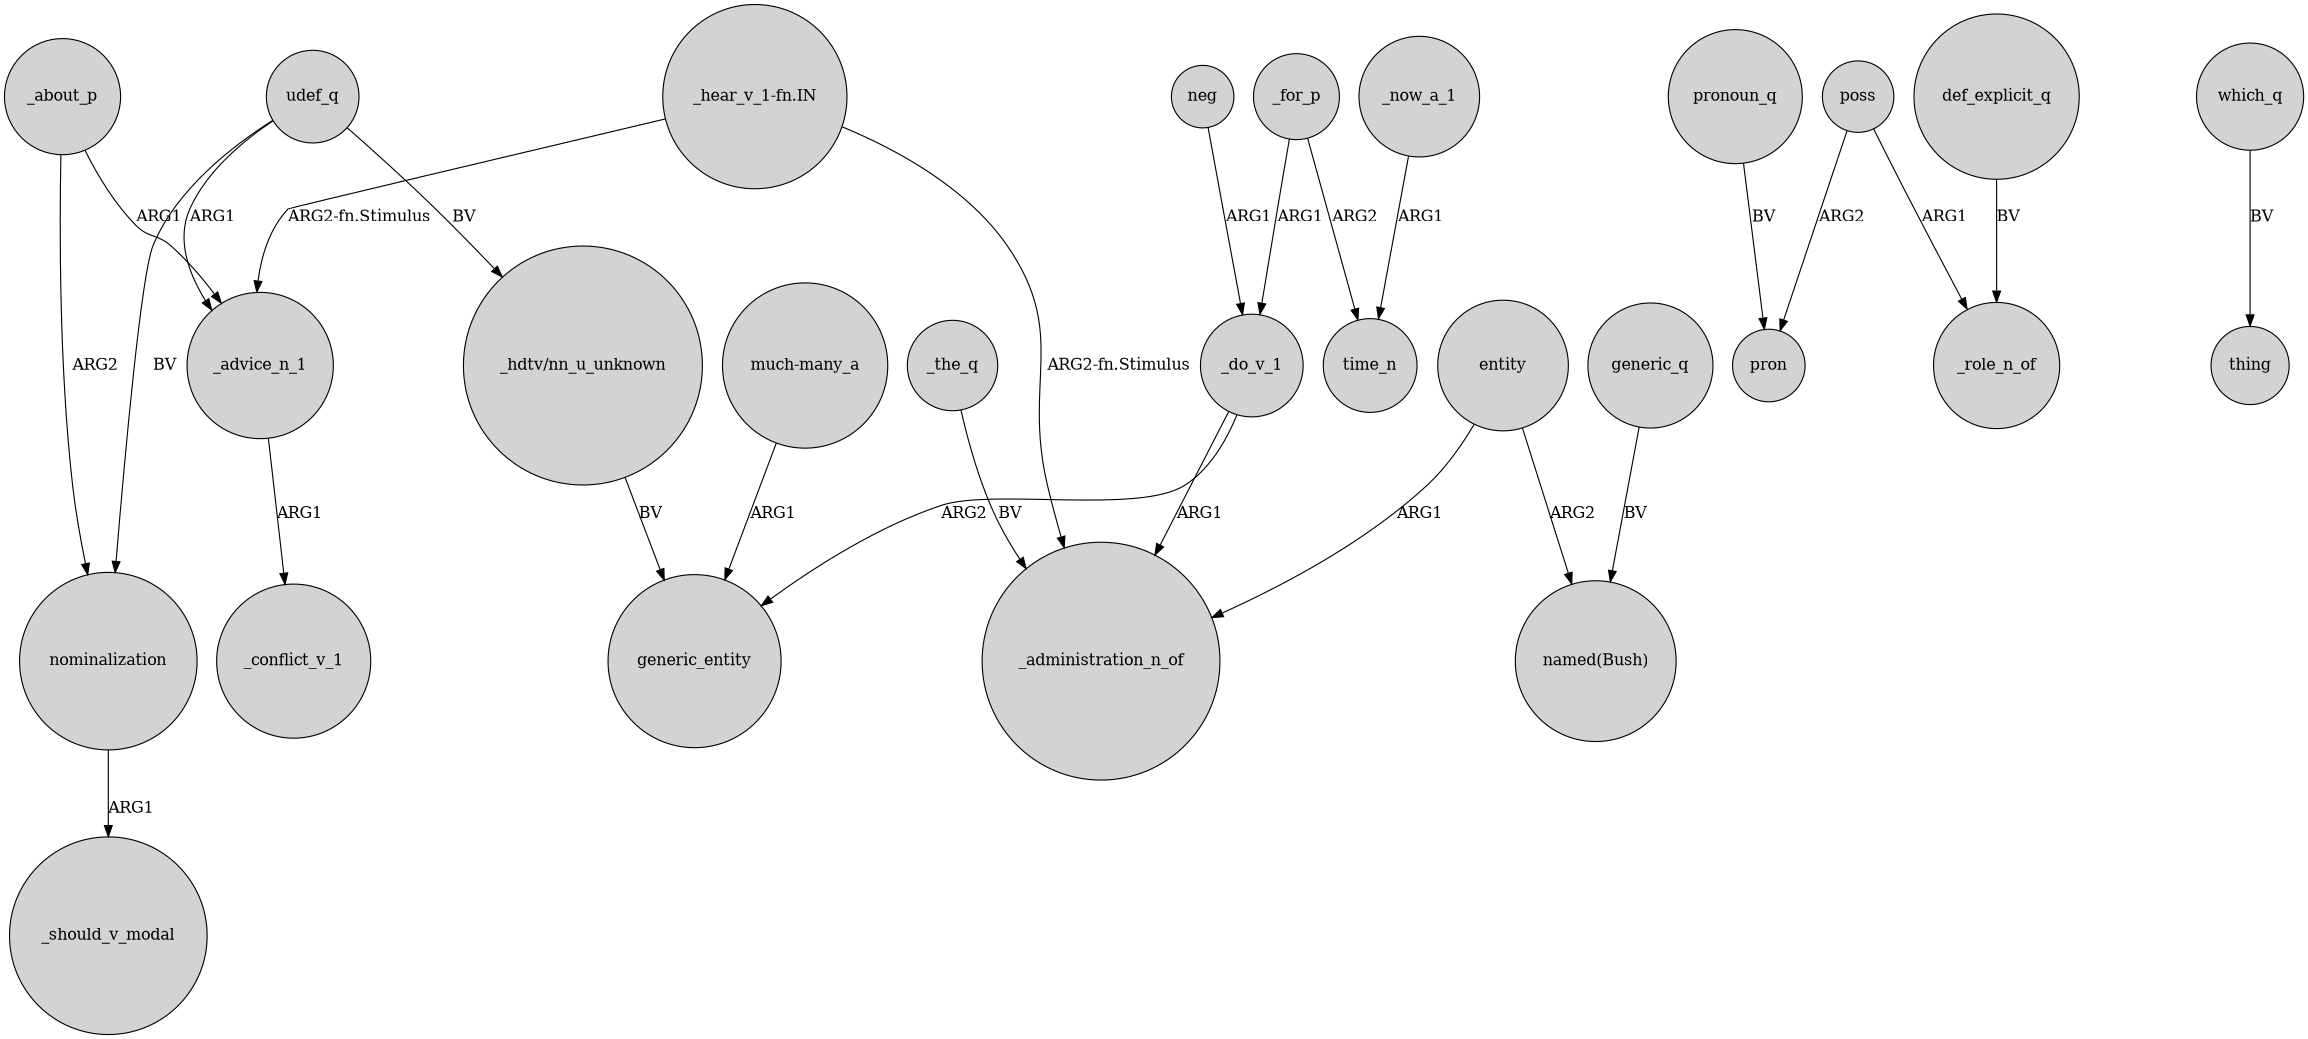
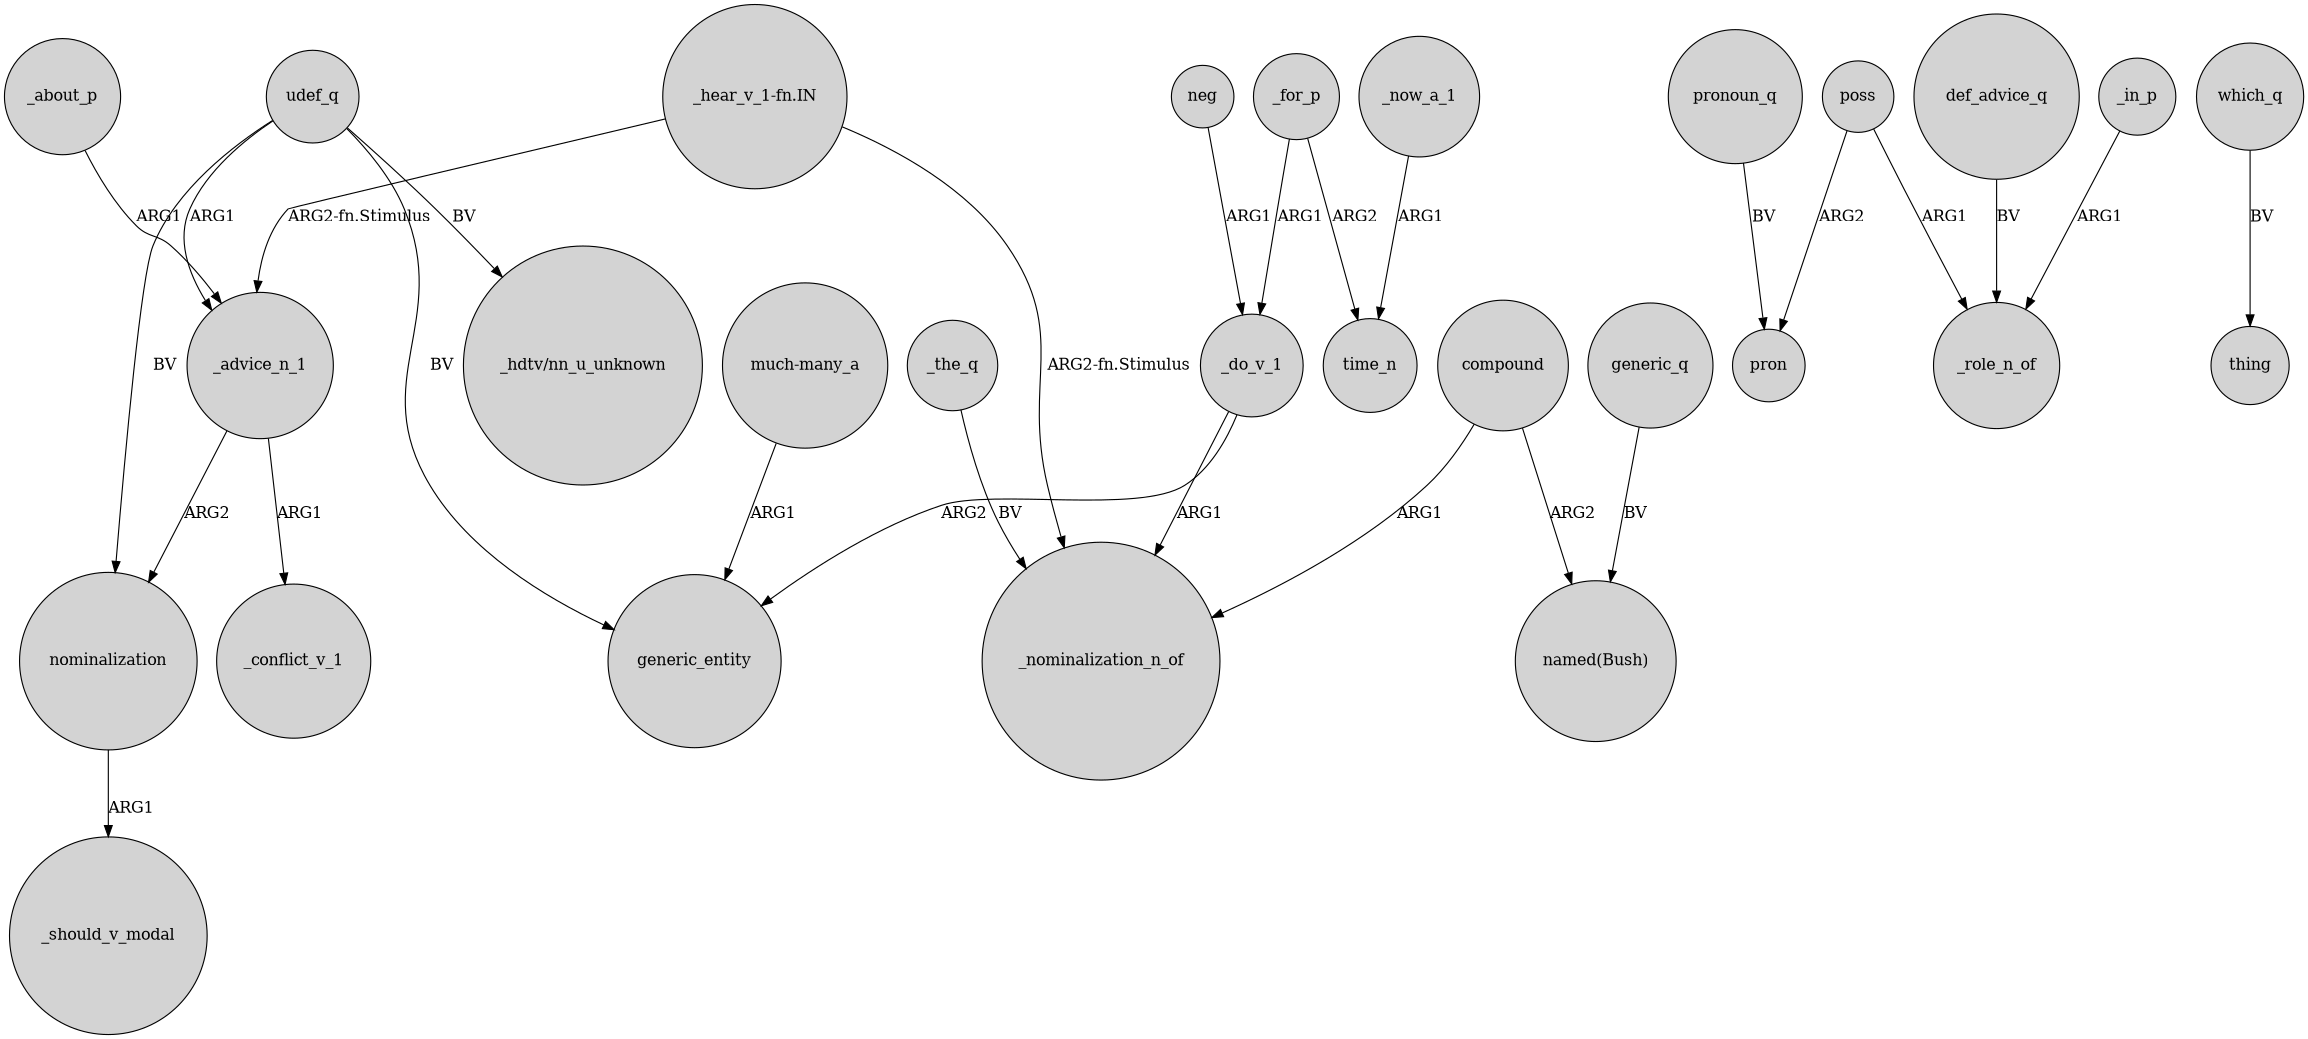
(1997, 97) -> (1997, 97)
none -> (2137, 97)
(63, 360) -> (190, 502)
(1503, 366) -> (1503, 366)
(643, 524) -> (406, 412)
(1101, 661) -> (1101, 661)
